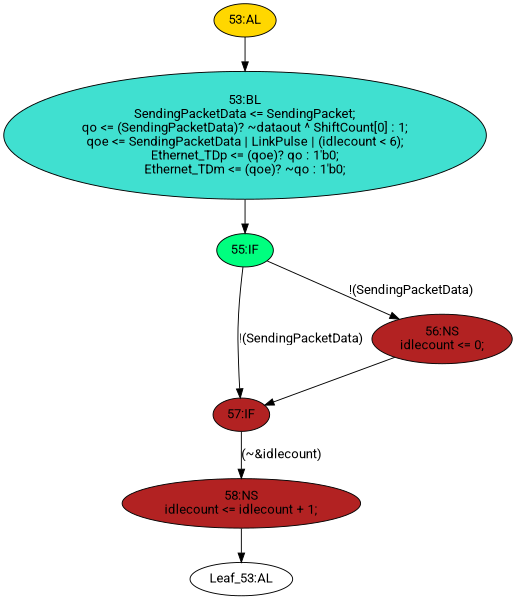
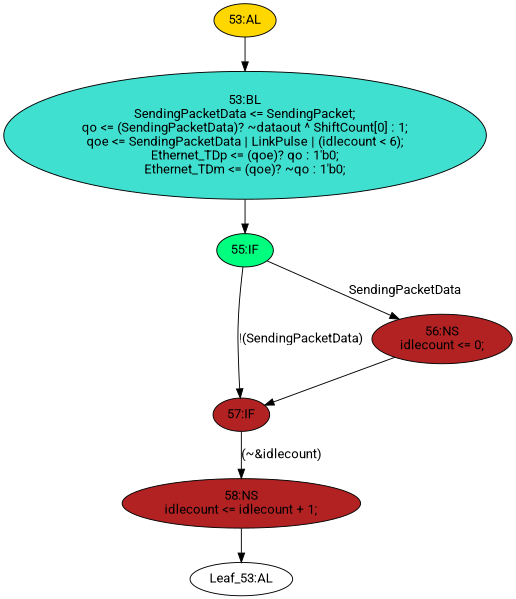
(411, 291) -> (405, 291)
